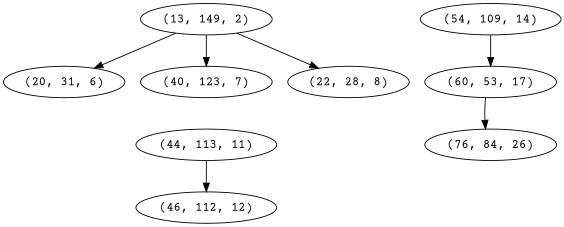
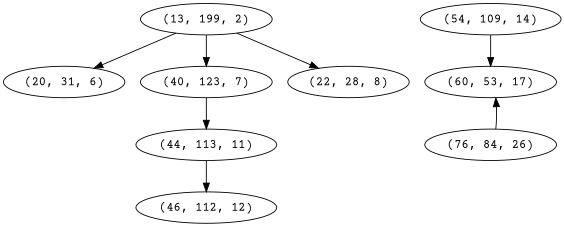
(206, 19) -> (206, 19)
none -> (206, 109)
(485, 109) -> (496, 118)
